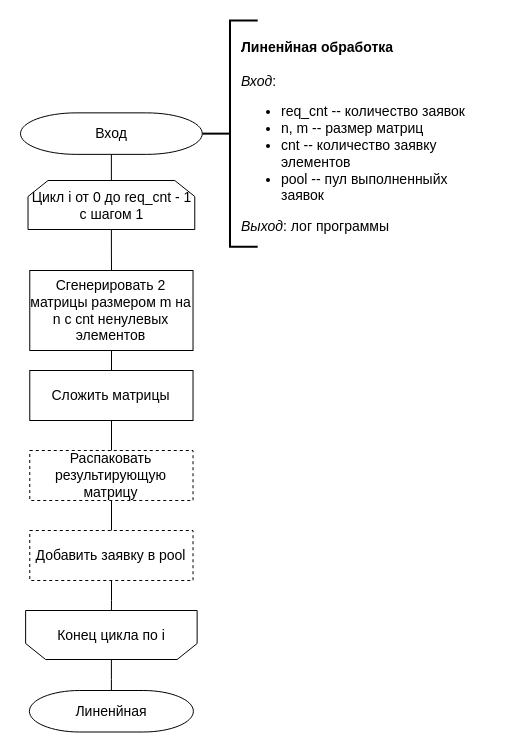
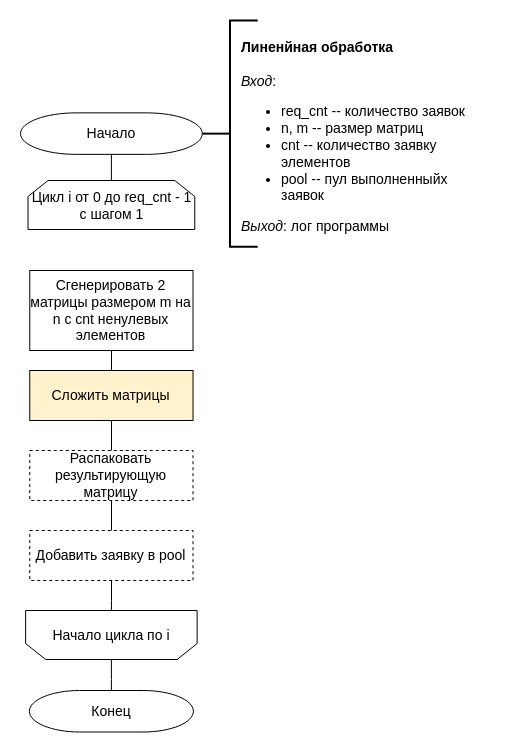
(112, 134) -> (112, 134)
(111, 250) -> none
(111, 396) -> (111, 396)
(112, 636) -> (112, 636)
(112, 712) -> (112, 712)
